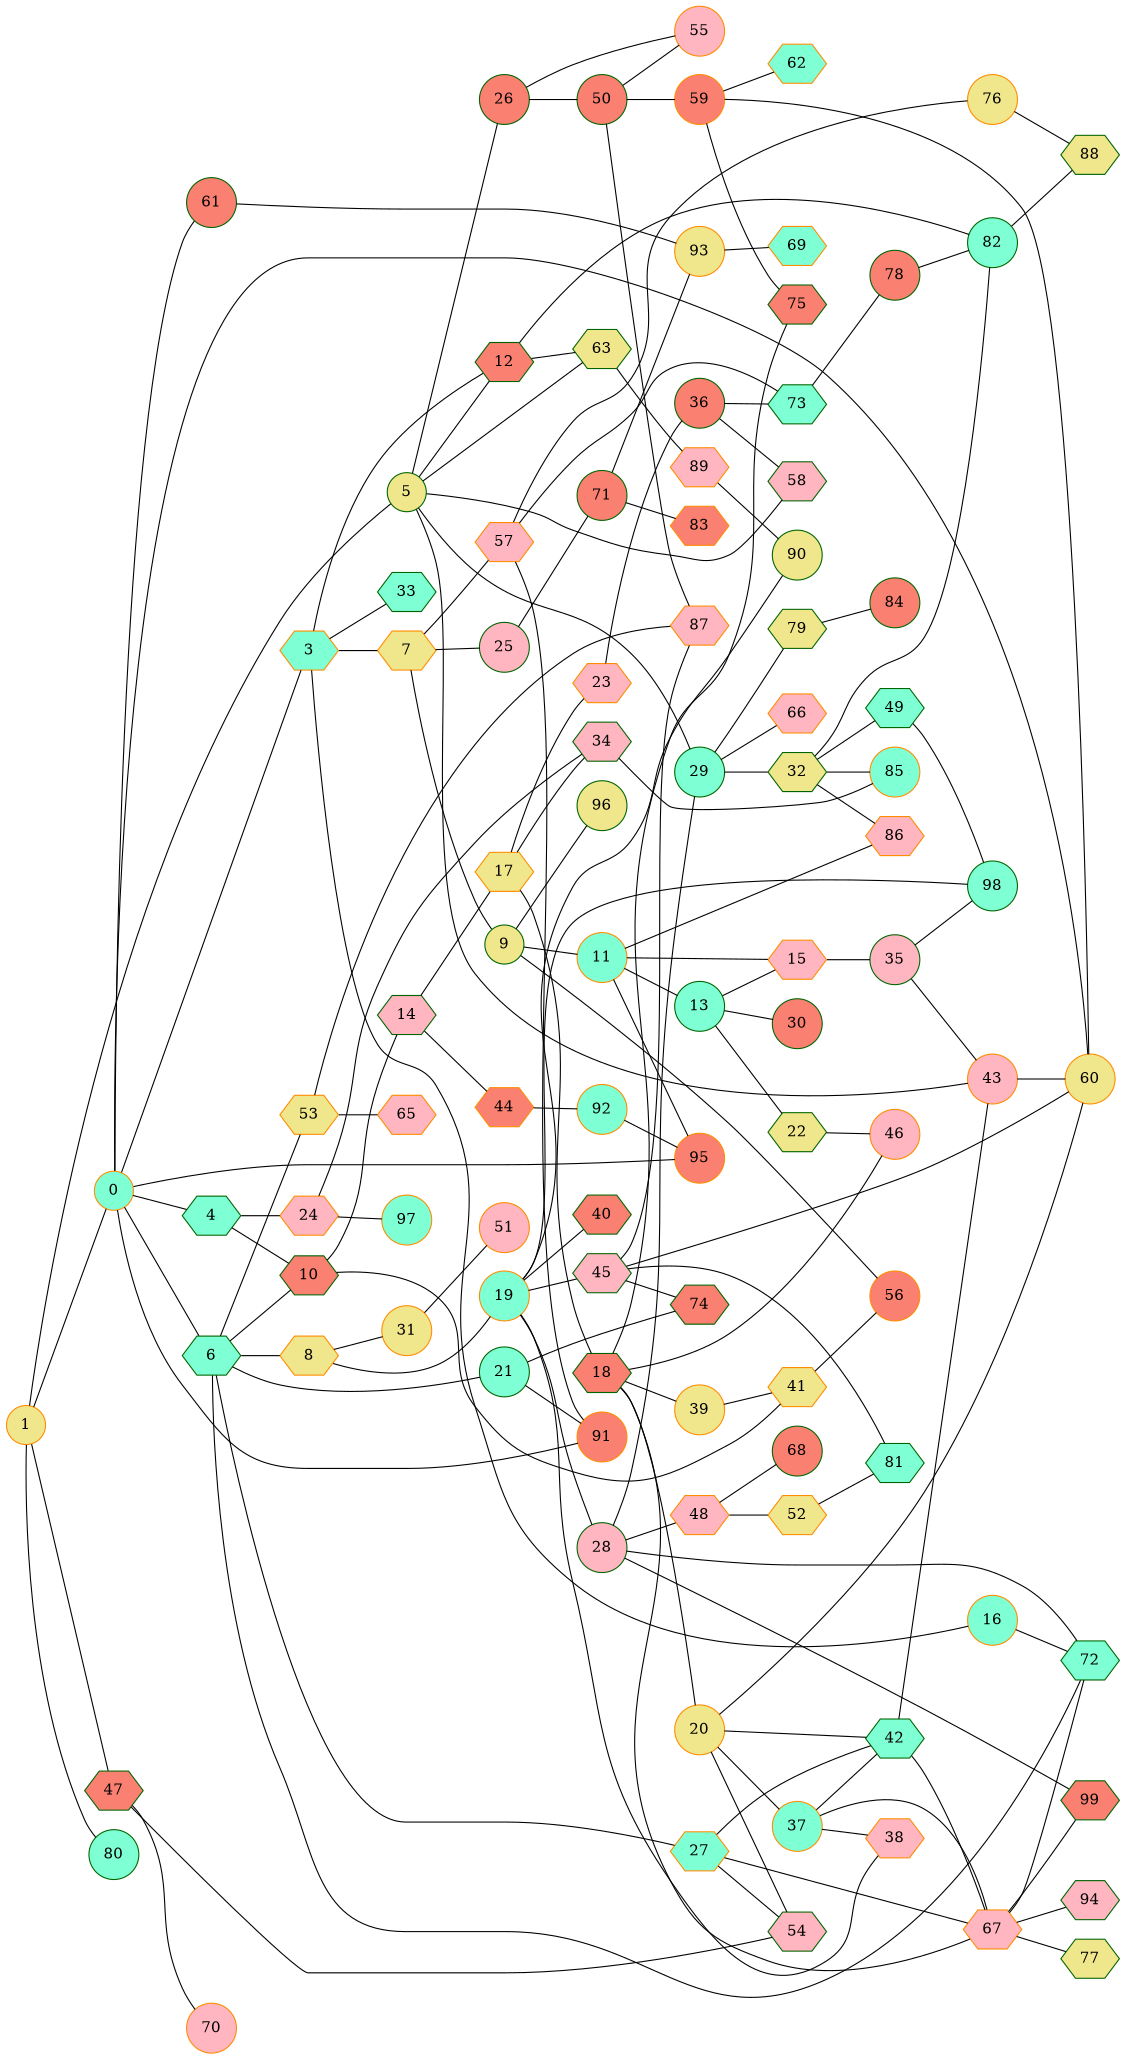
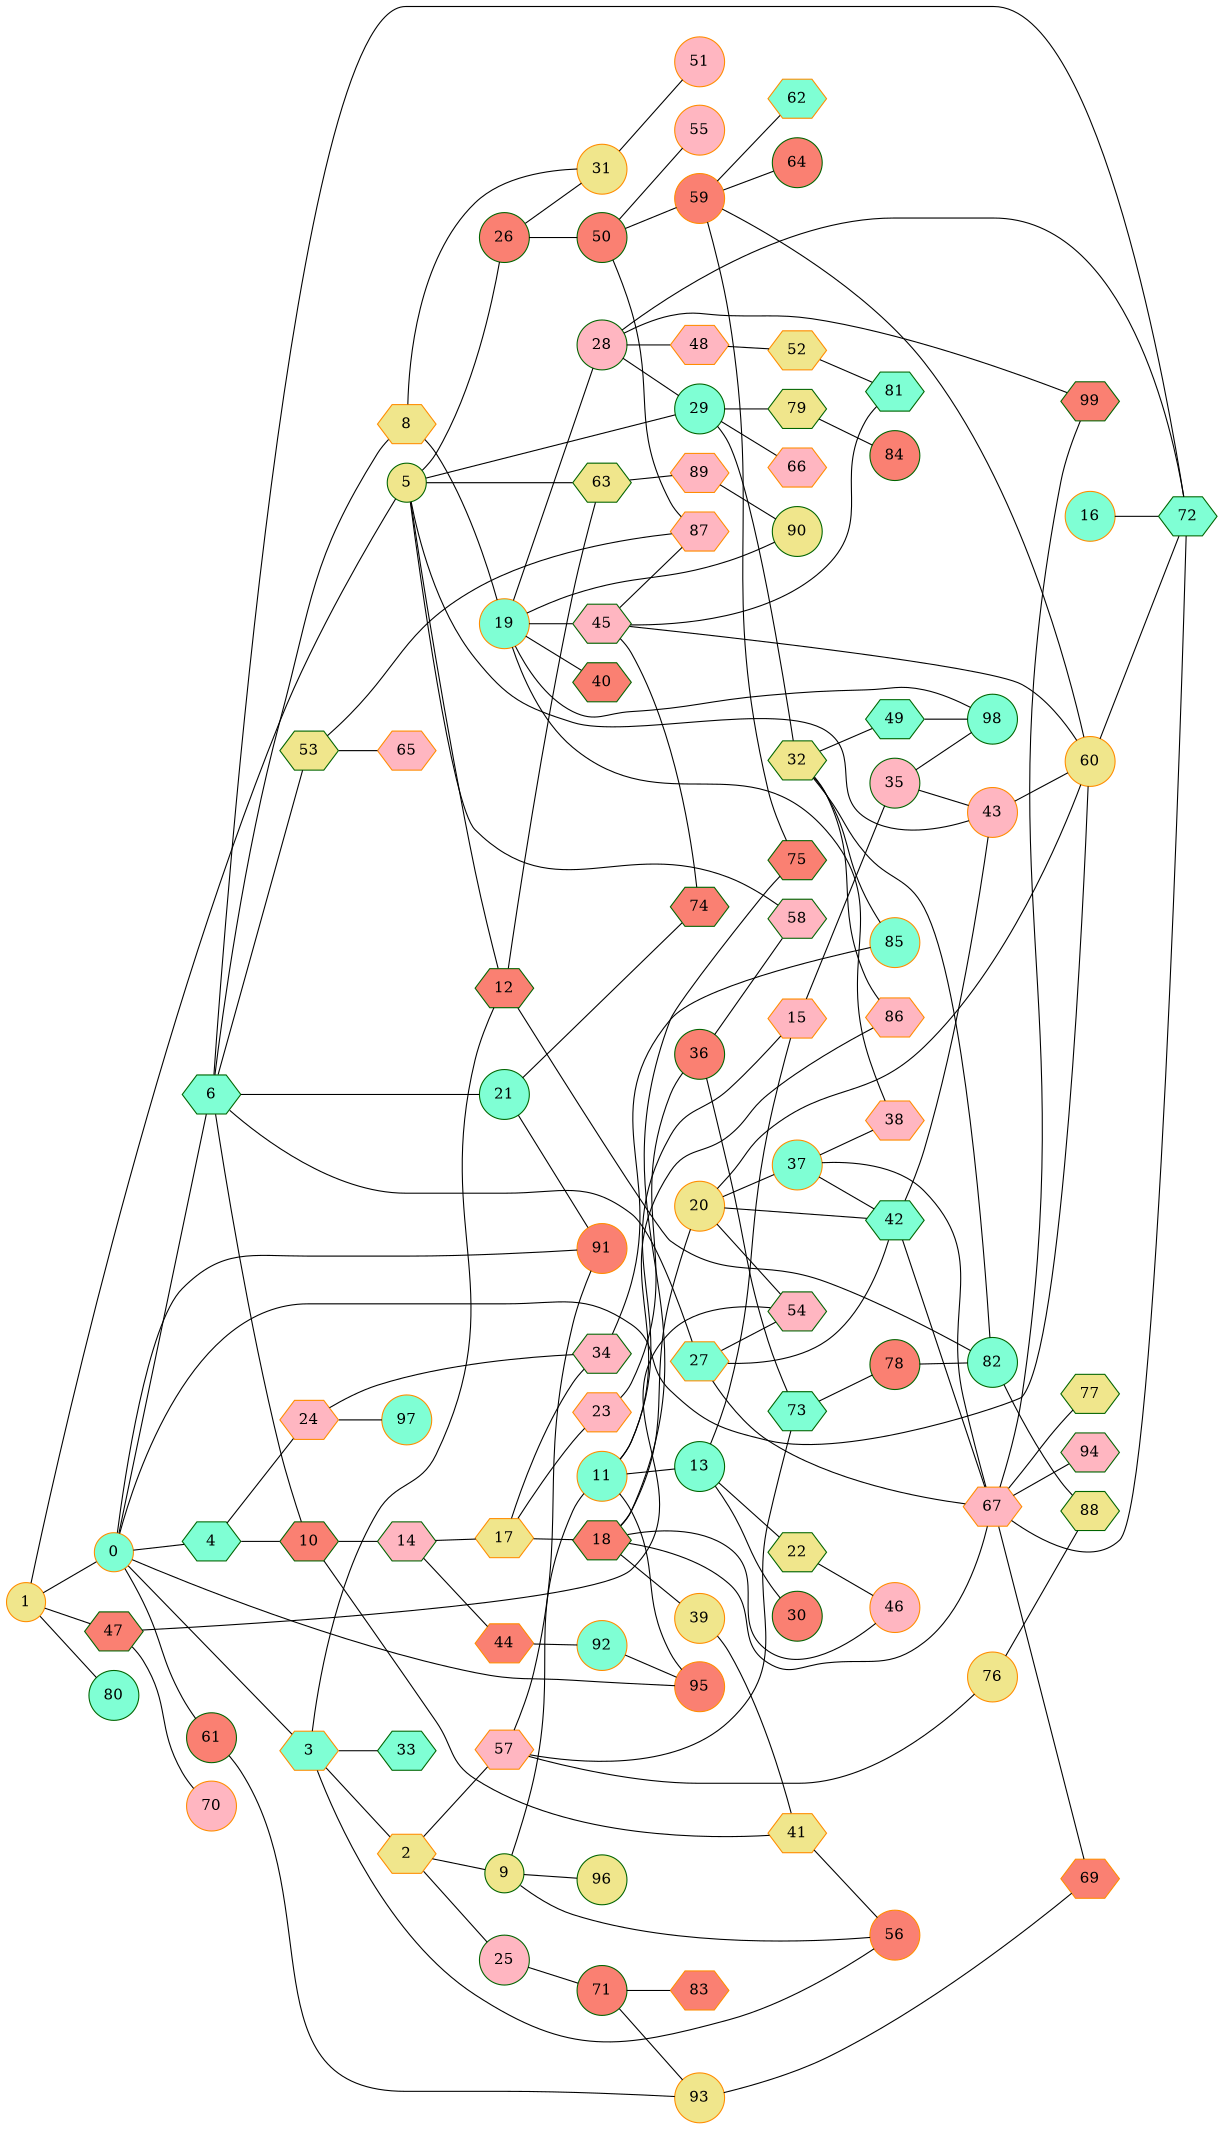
(599, 56) -> (553, 203)
none -> (797, 163)
(797, 246) -> (1090, 1879)
none -> (1140, 637)
(407, 651) -> (407, 1854)
(309, 1115) -> (309, 751)
(462, 1289) -> (542, 2030)
(797, 1451) -> none
none -> (1041, 1693)
